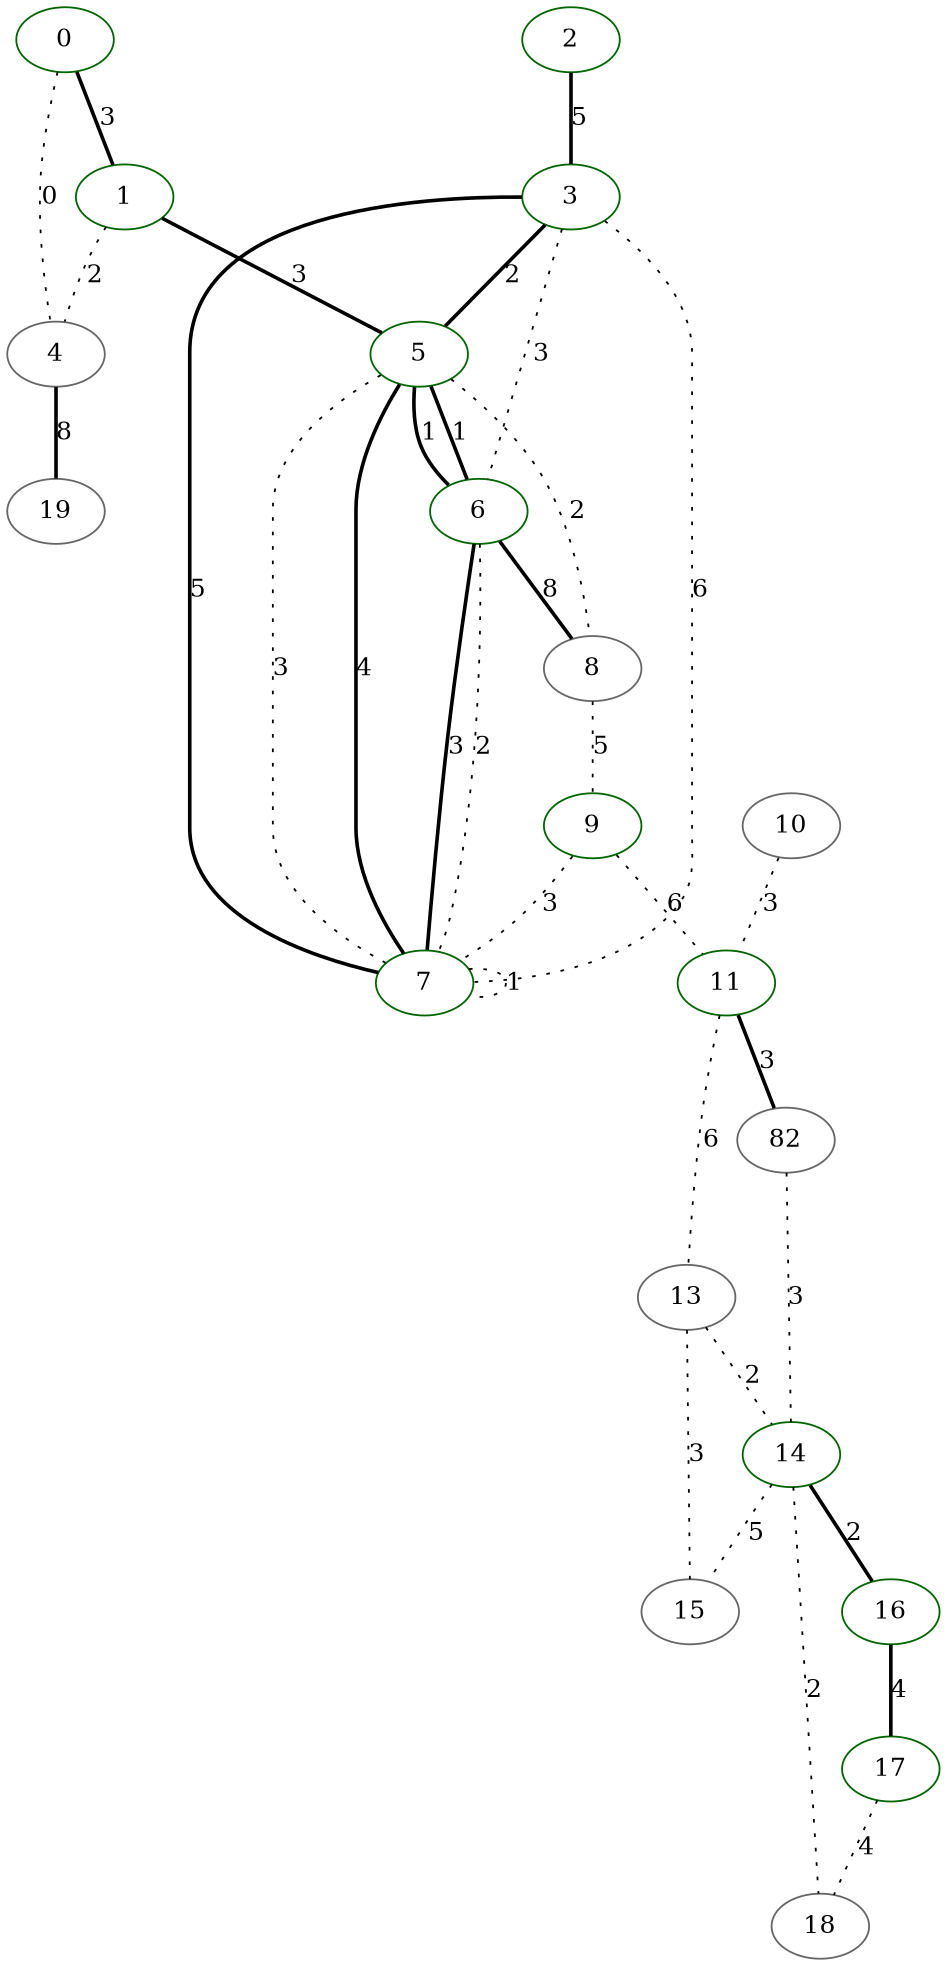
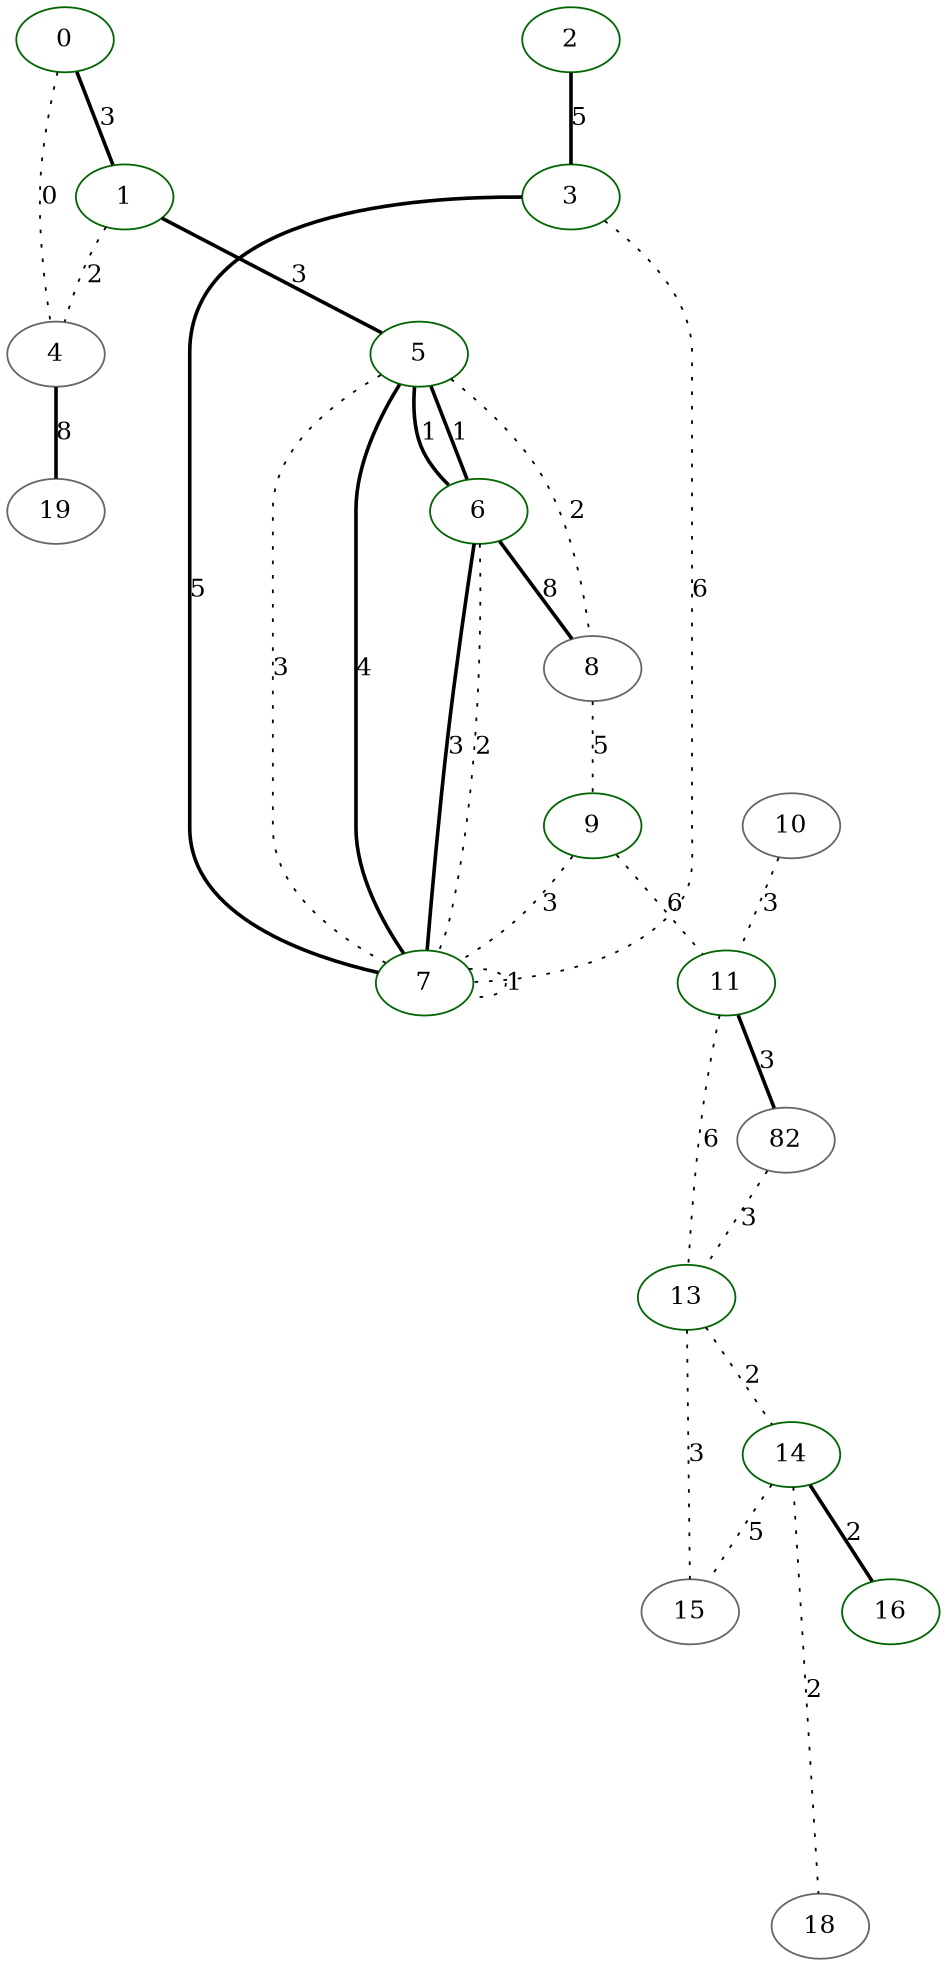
(495, 275) -> none
(525, 354) -> none
(687, 1297) -> (687, 1297)
(789, 1297) -> (736, 1219)
(891, 1769) -> none
